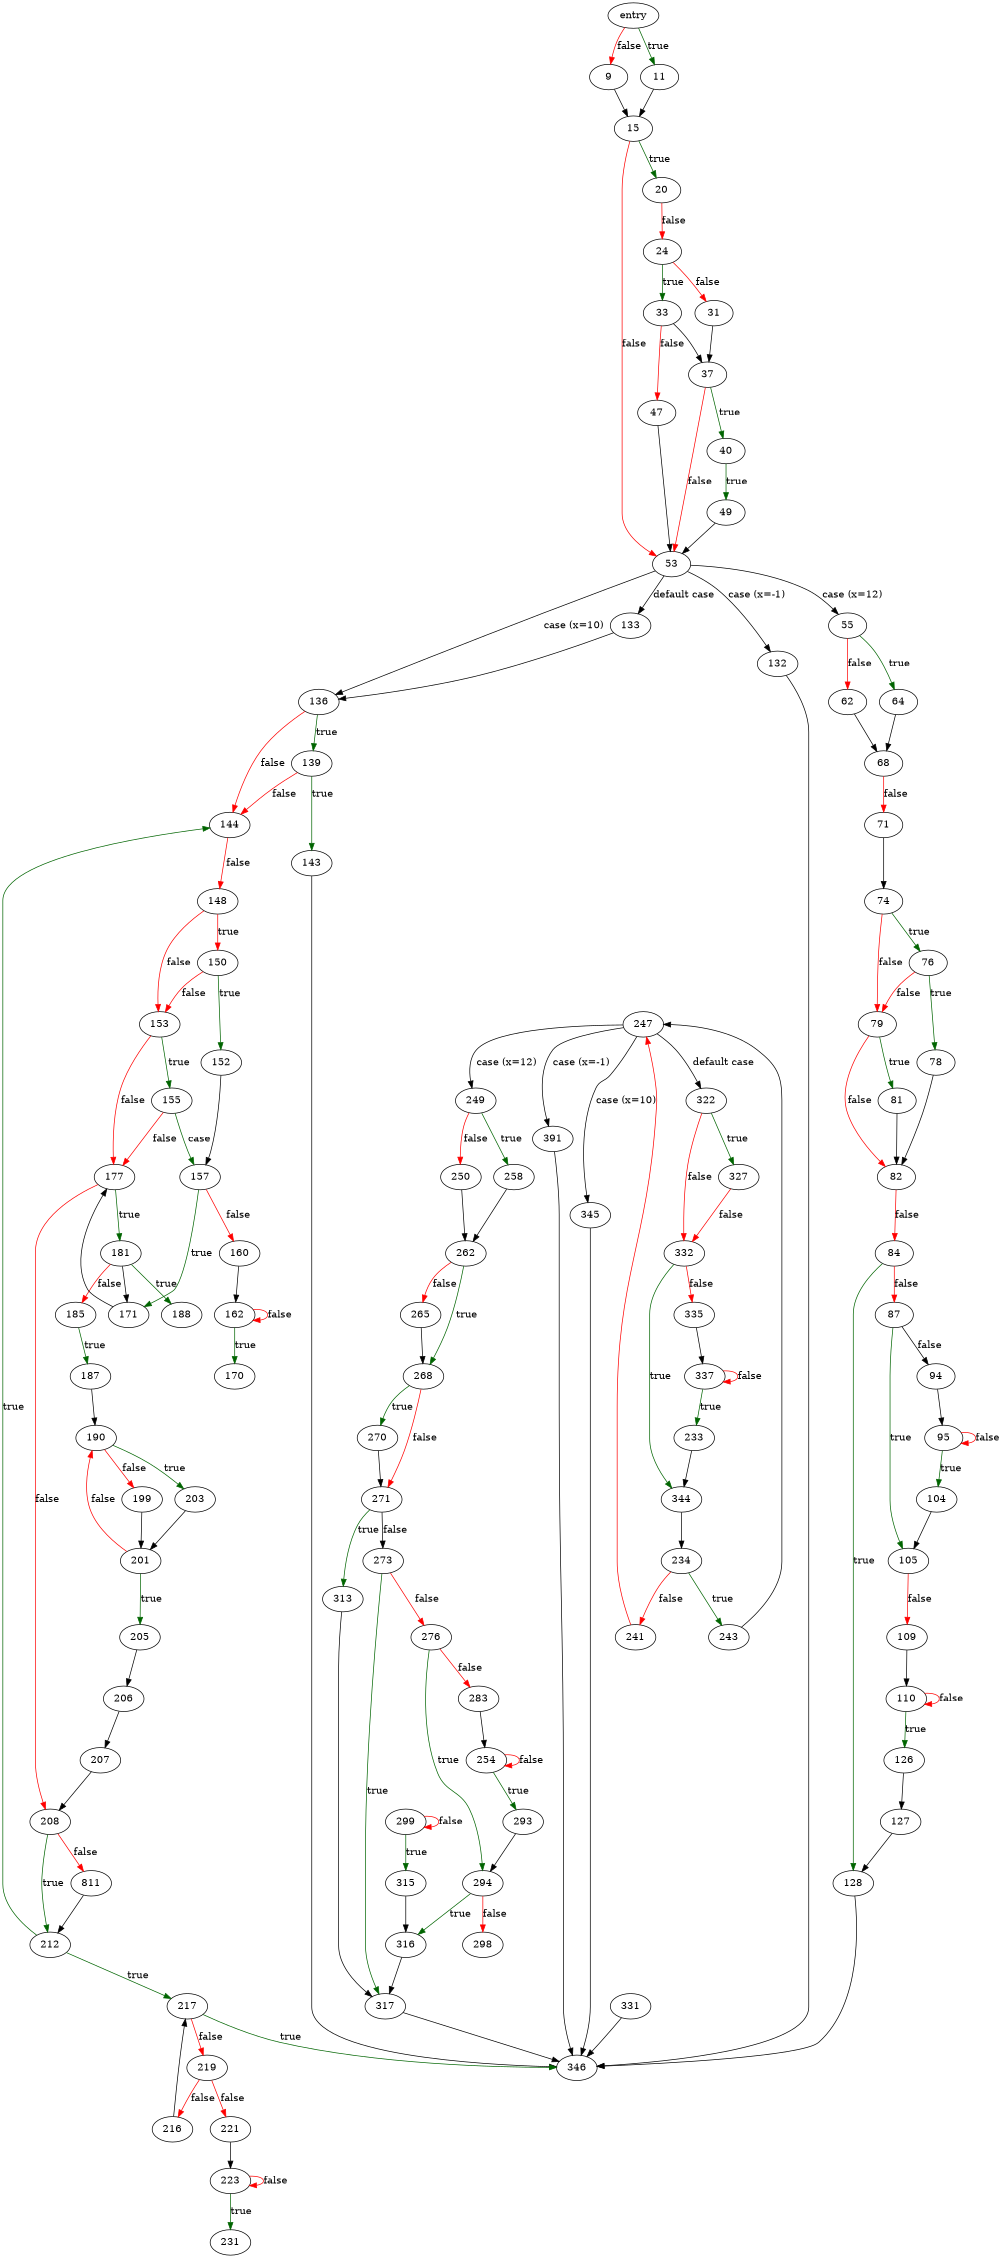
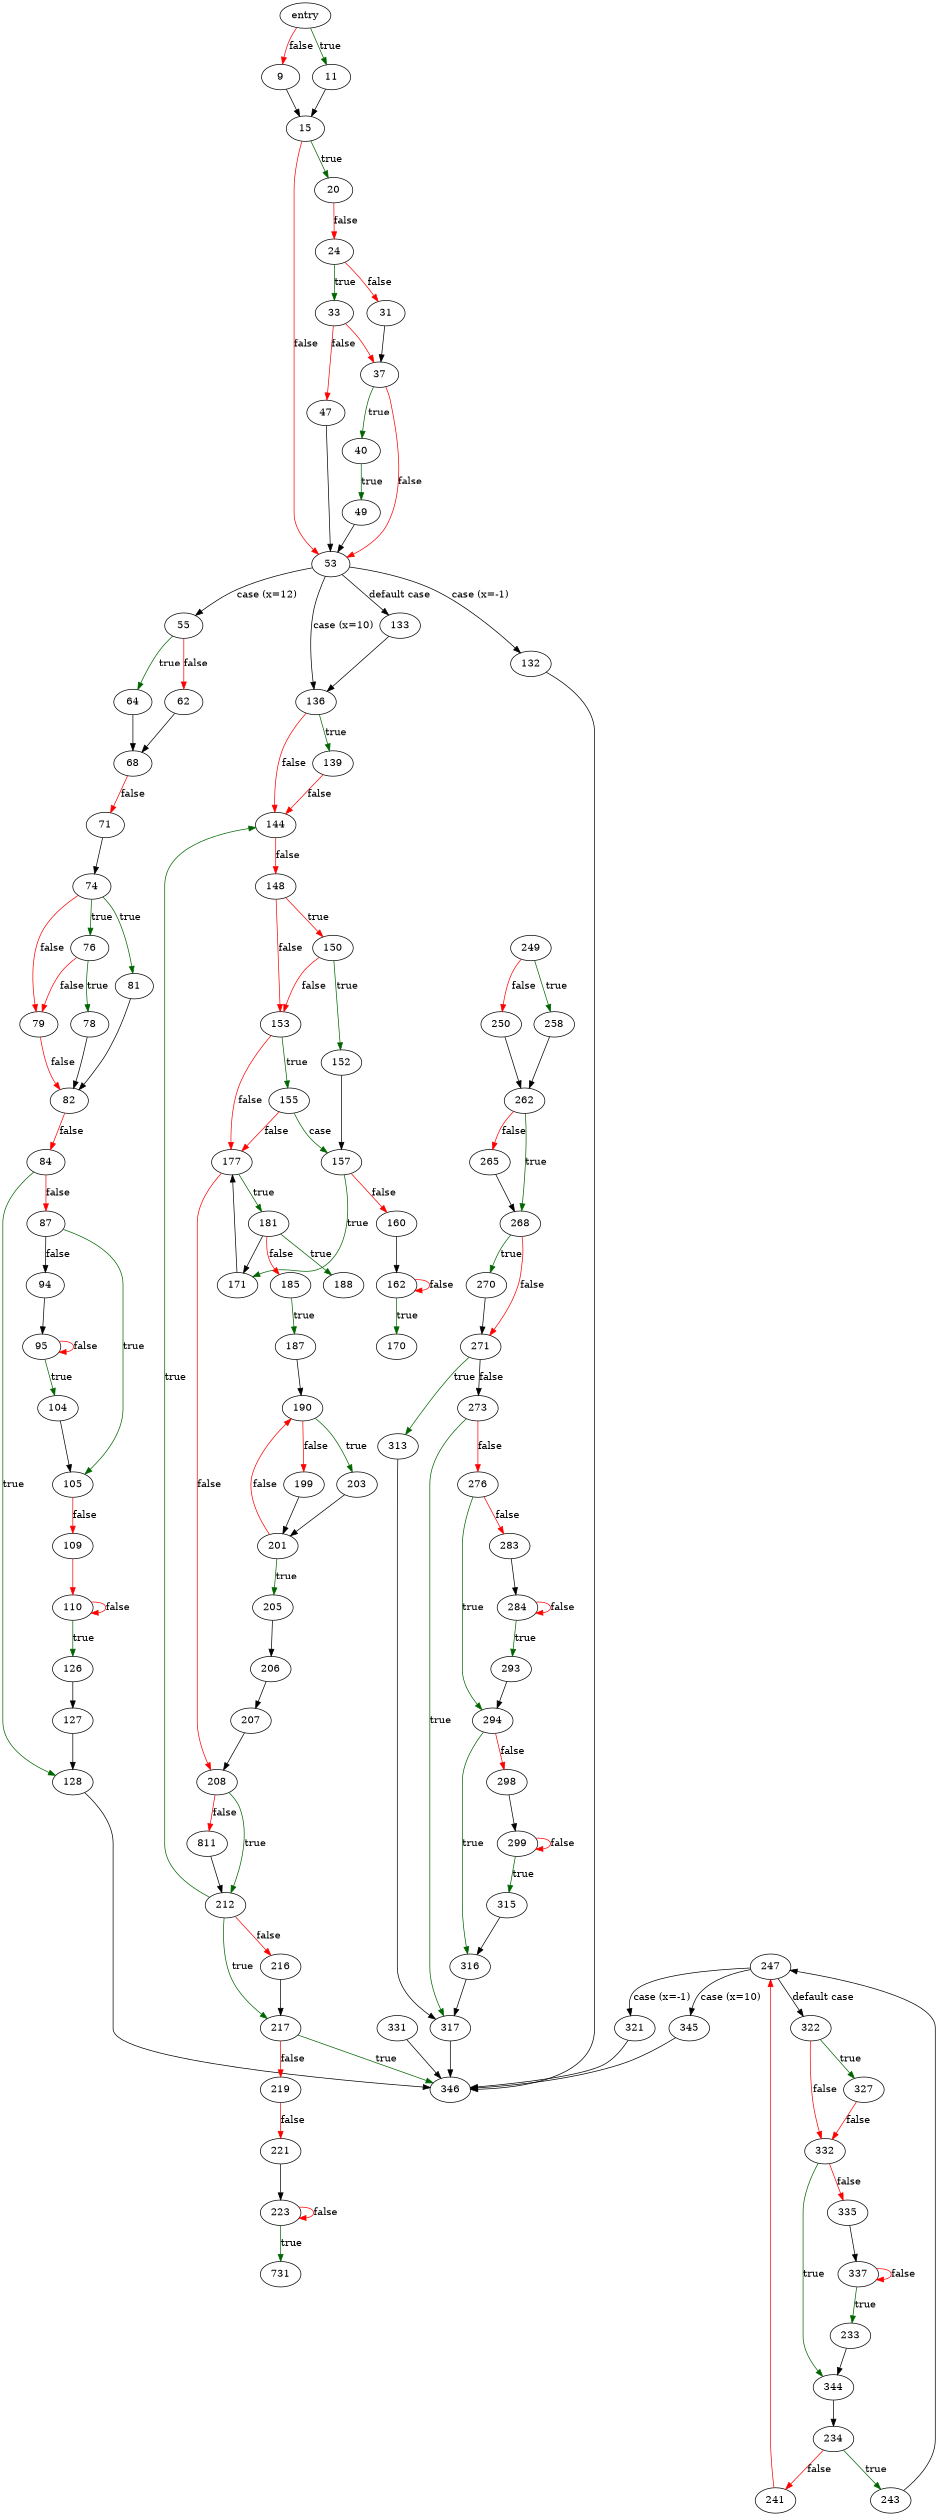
(687, 339) -> (359, 339)
(312, 863) -> none
(531, 1031) -> none
(885, 1059) -> (122, 930)
(553, 1139) -> (635, 2028)
(907, 1664) -> (73, 1573)
(486, 1760) -> (517, 1608)
none -> (512, 1809)
(190, 2095) -> (251, 1933)
(230, 2242) -> (281, 2274)
